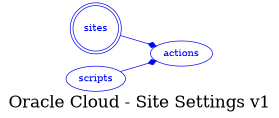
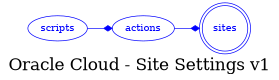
(134, 40) -> (183, 28)
